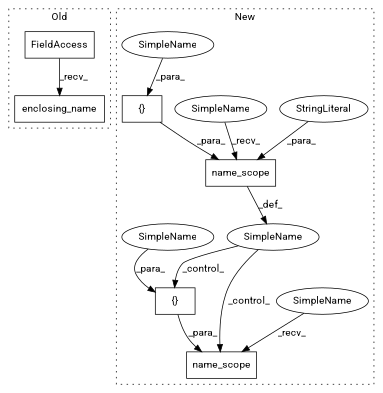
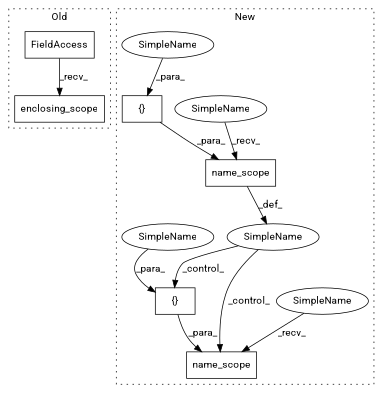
(60, 109) -> (60, 109)
(324, 109) -> none
